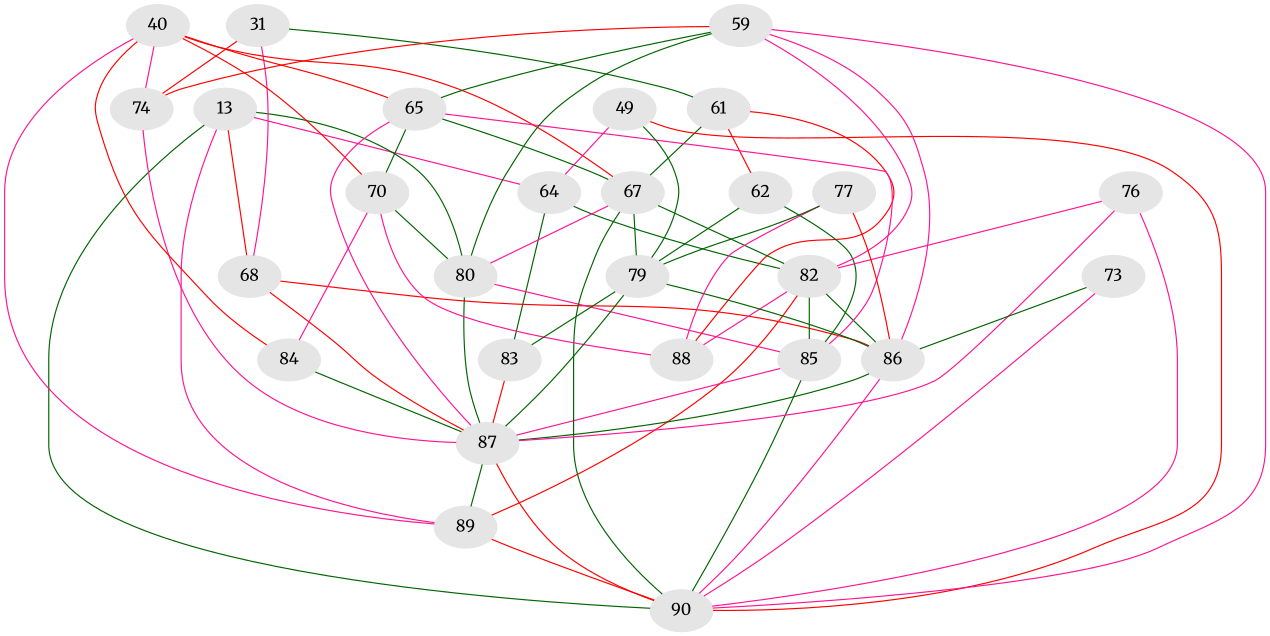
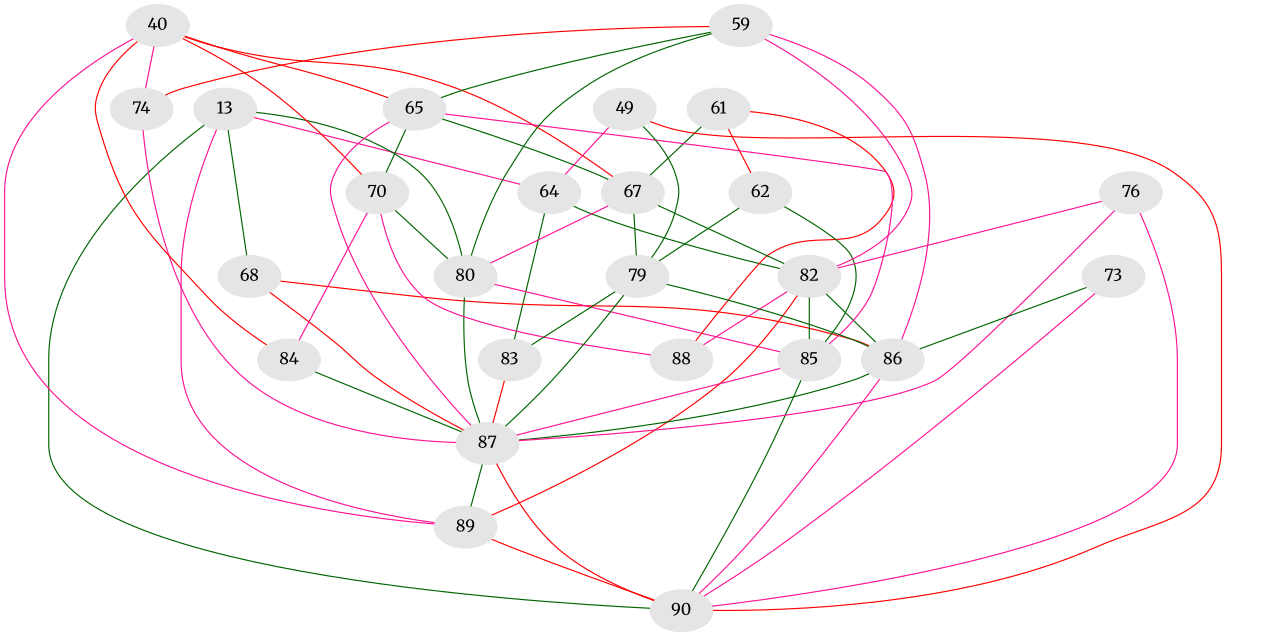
(258, 26) -> none
(237, 193) -> (237, 193)
(844, 193) -> none
(1266, 354) -> none
(574, 413) -> none
